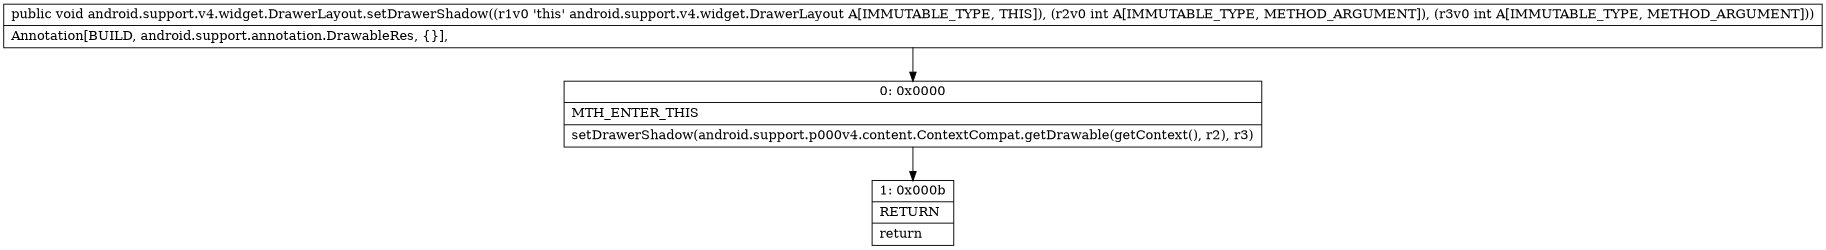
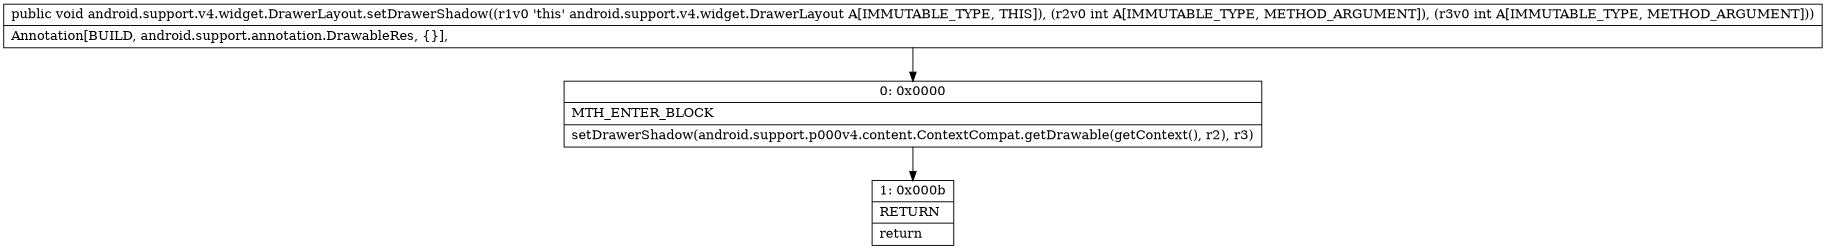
(636, 113) -> (643, 113)
